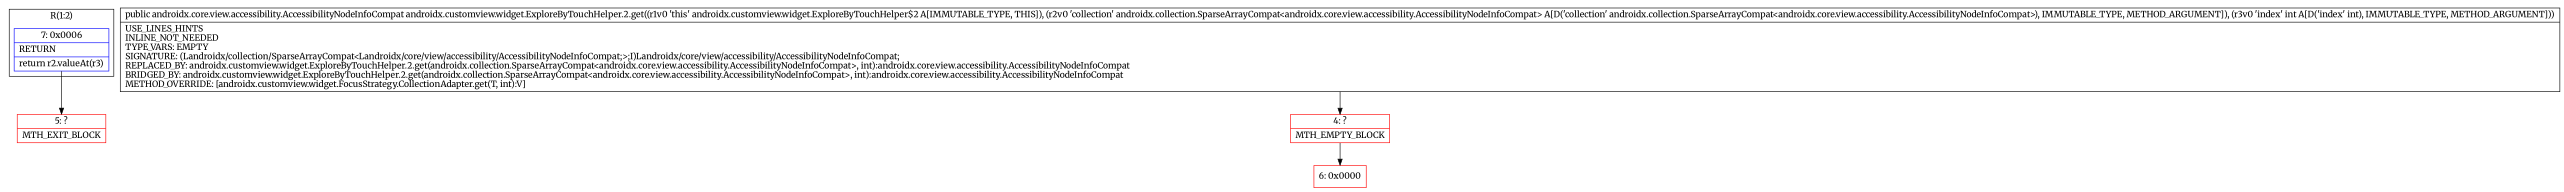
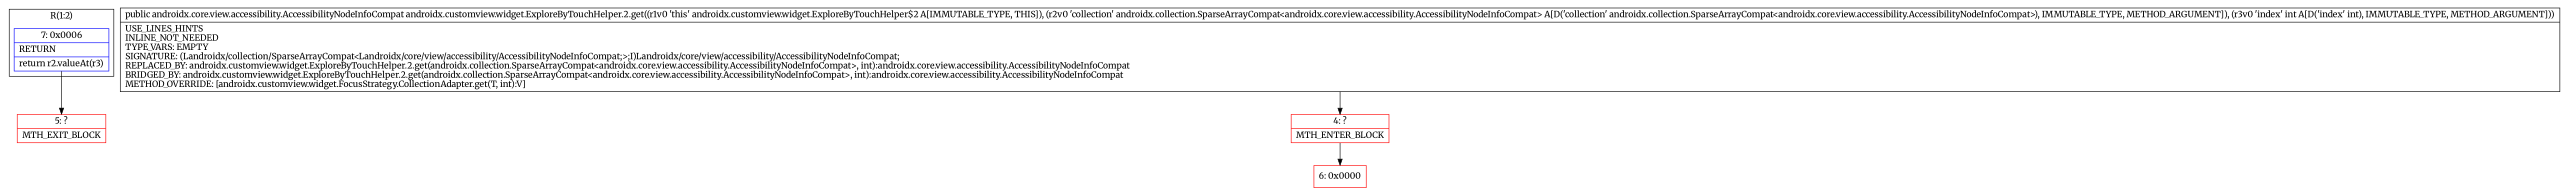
(1340, 135) -> (1340, 135)
